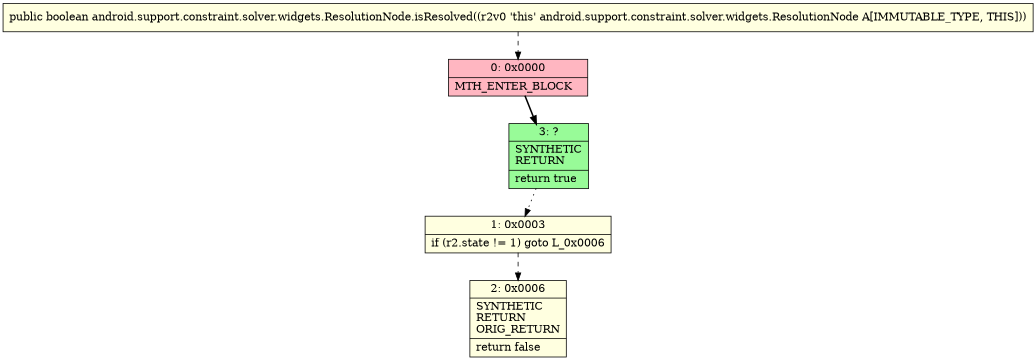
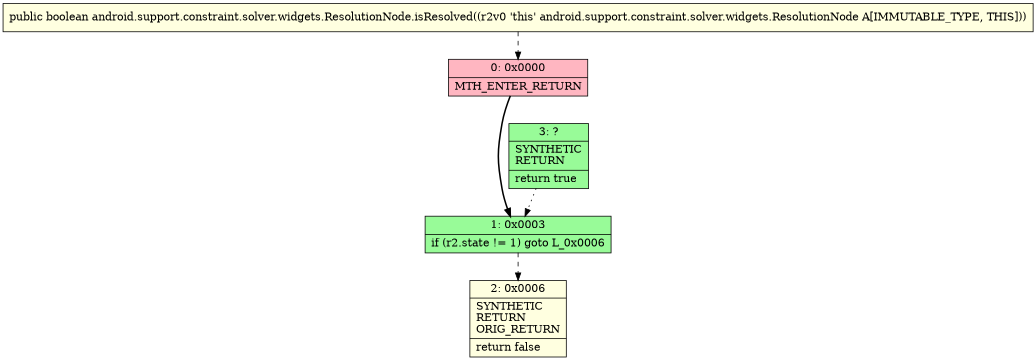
(514, 86) -> (518, 86)
(529, 106) -> (498, 152)
(518, 235) -> (518, 235)
